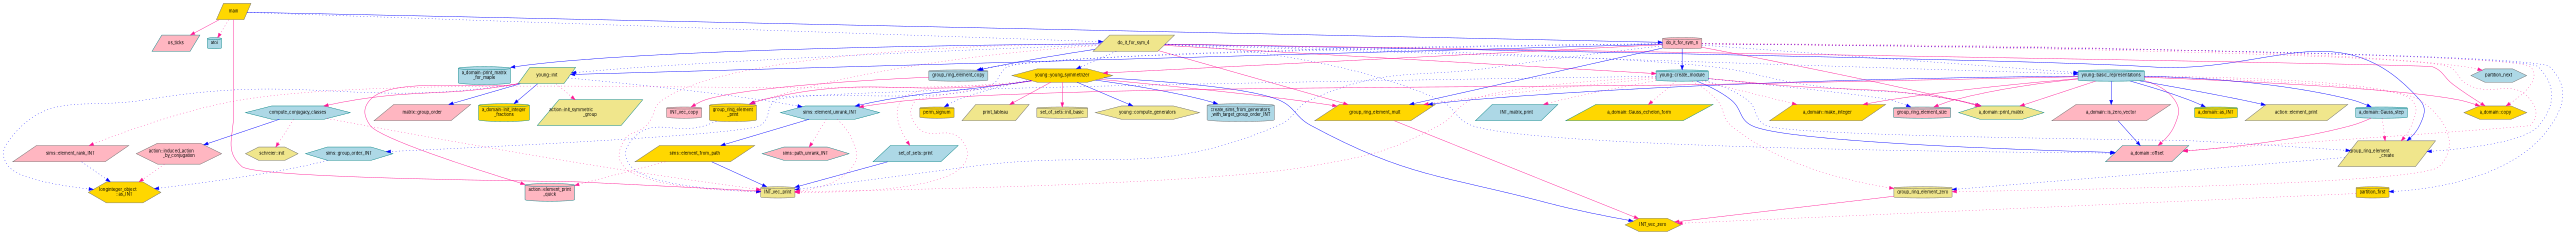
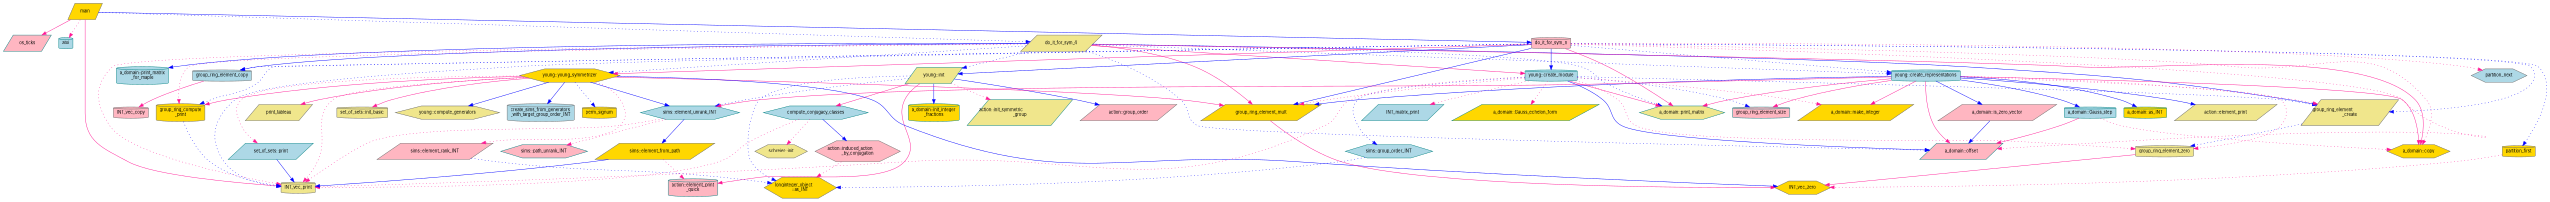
(2111, 76) -> (1926, 76)
(422, 113) -> (1128, 113)
(733, 113) -> (181, 113)
(2383, 127) -> (2257, 141)
